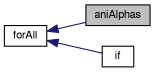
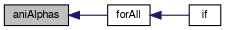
(72, 26) -> (94, 15)
